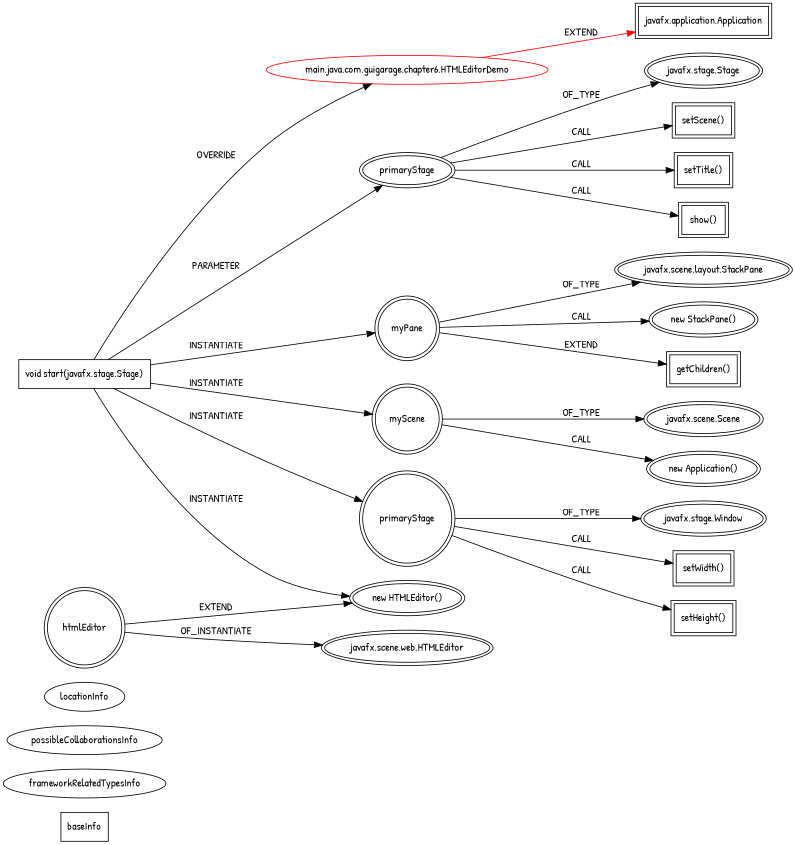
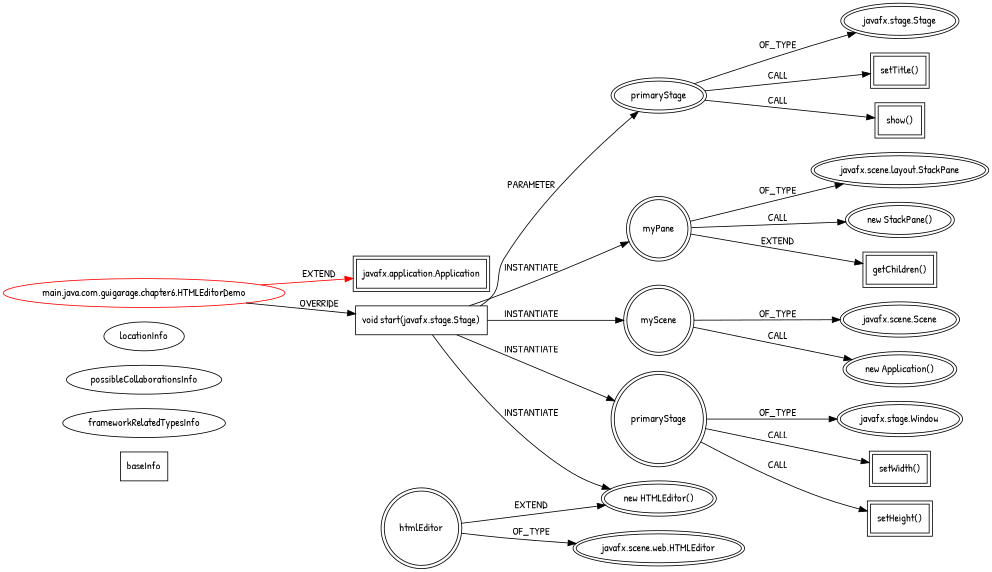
(704, 120) -> none
(208, 202) -> (297, 308)
(216, 631) -> (531, 532)
